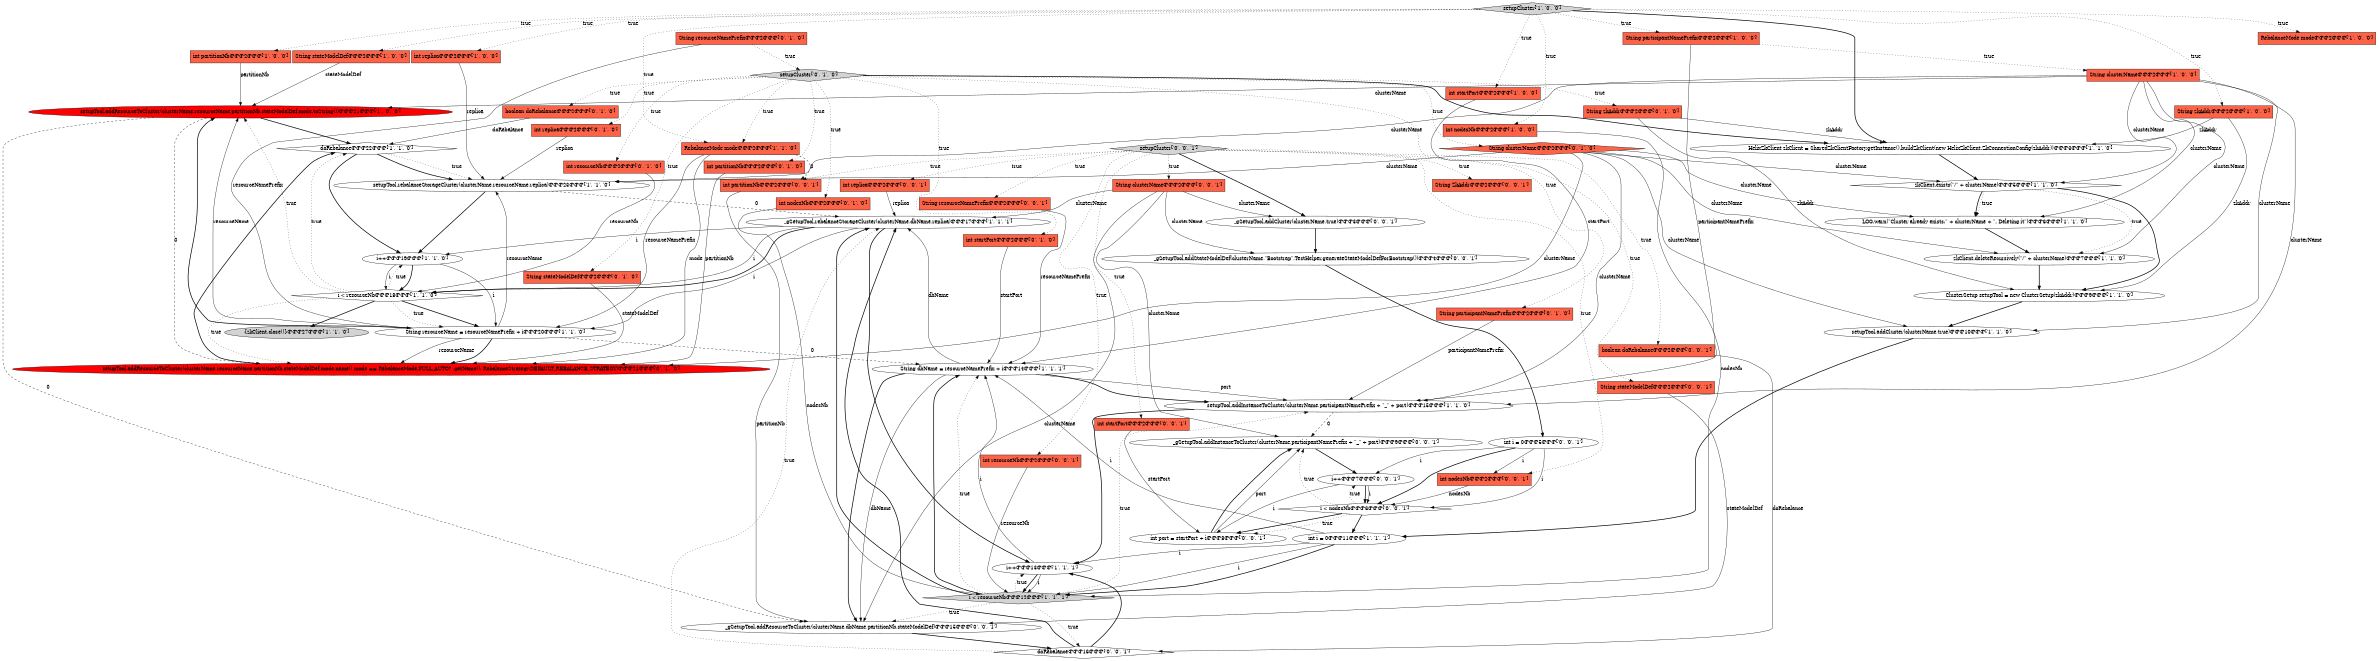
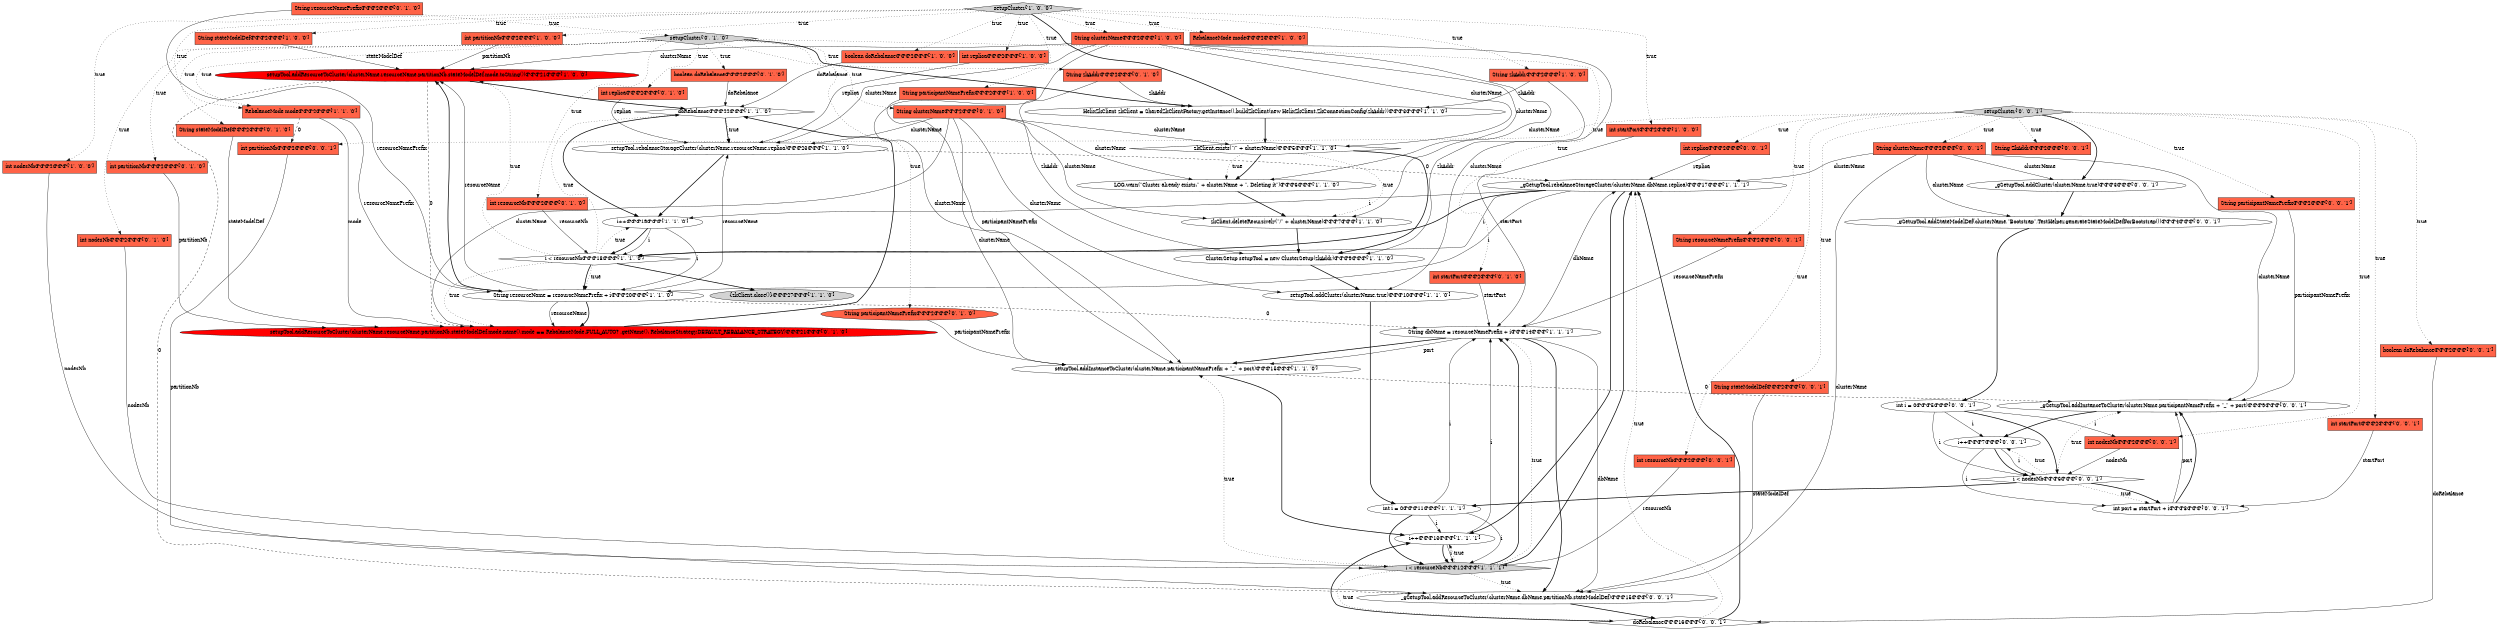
none -> (900, 57)
(1921, 57) -> (1071, 22)
(1542, 149) -> (950, 112)
none -> (2286, 204)
(1505, 314) -> (910, 314)
